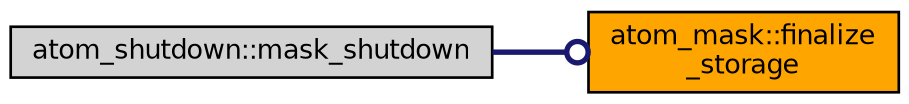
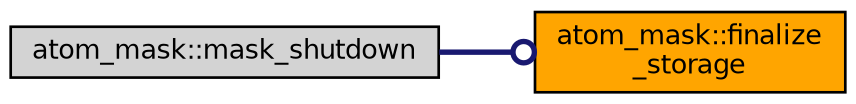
(251, 52) -> (225, 52)
